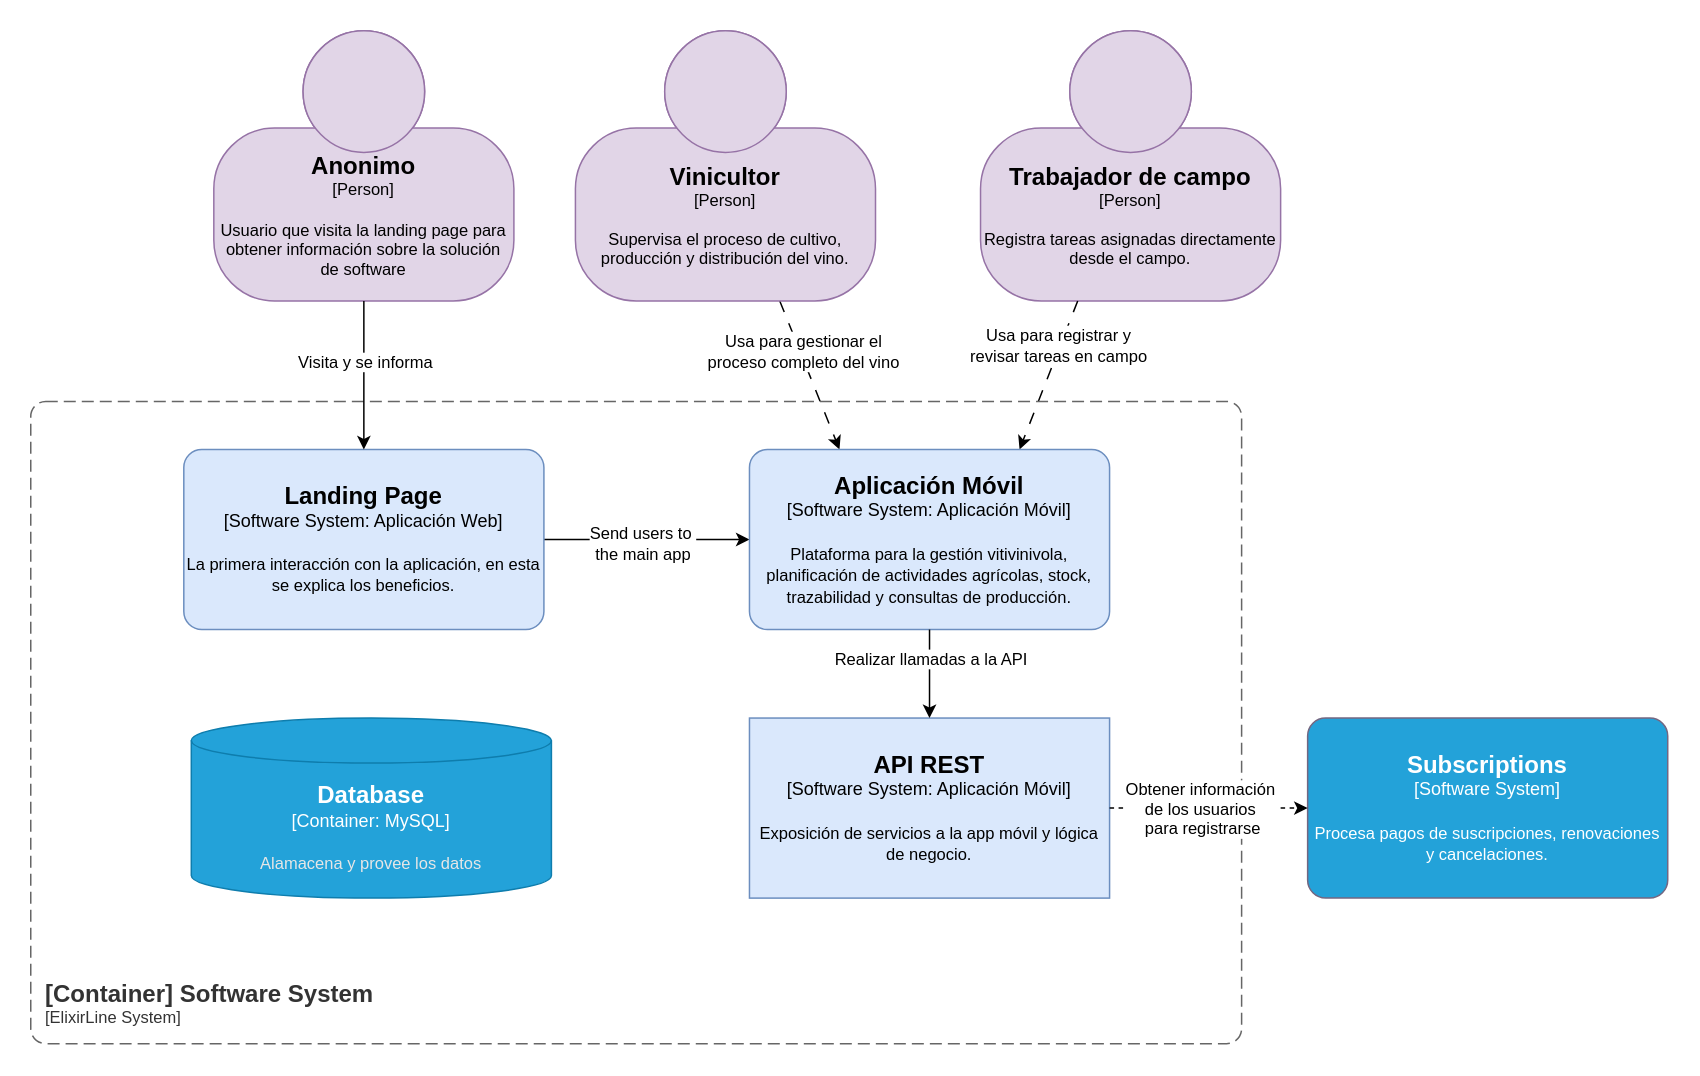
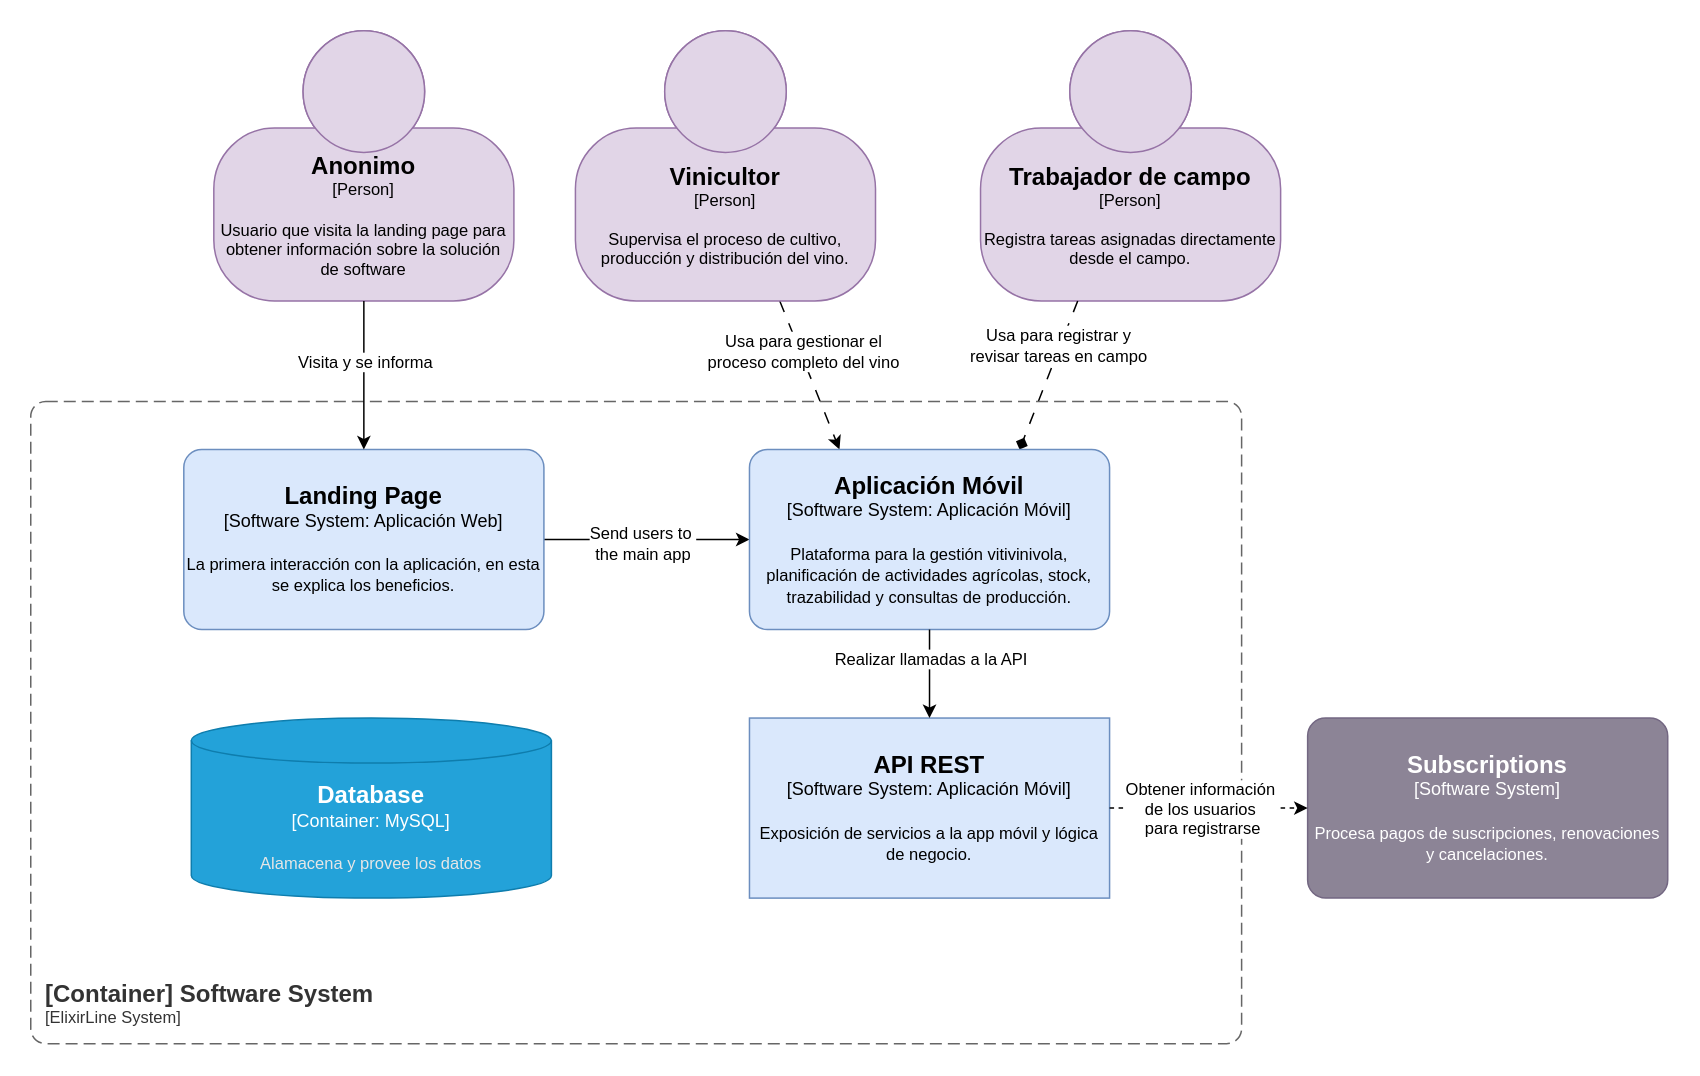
(1023, 438) -> (1024, 438)
(1487, 808) -> (1487, 808)
